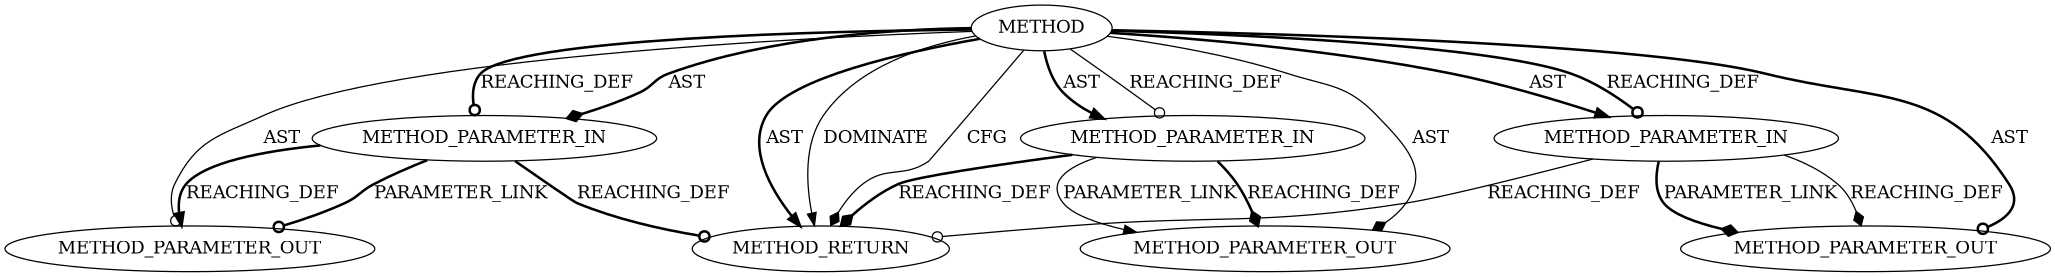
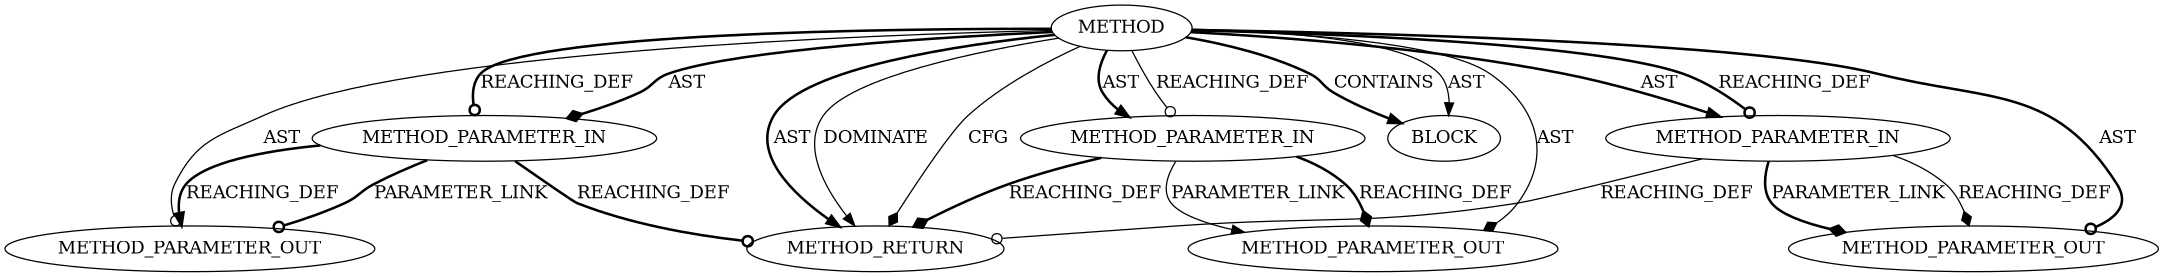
none -> (1444, 138)
